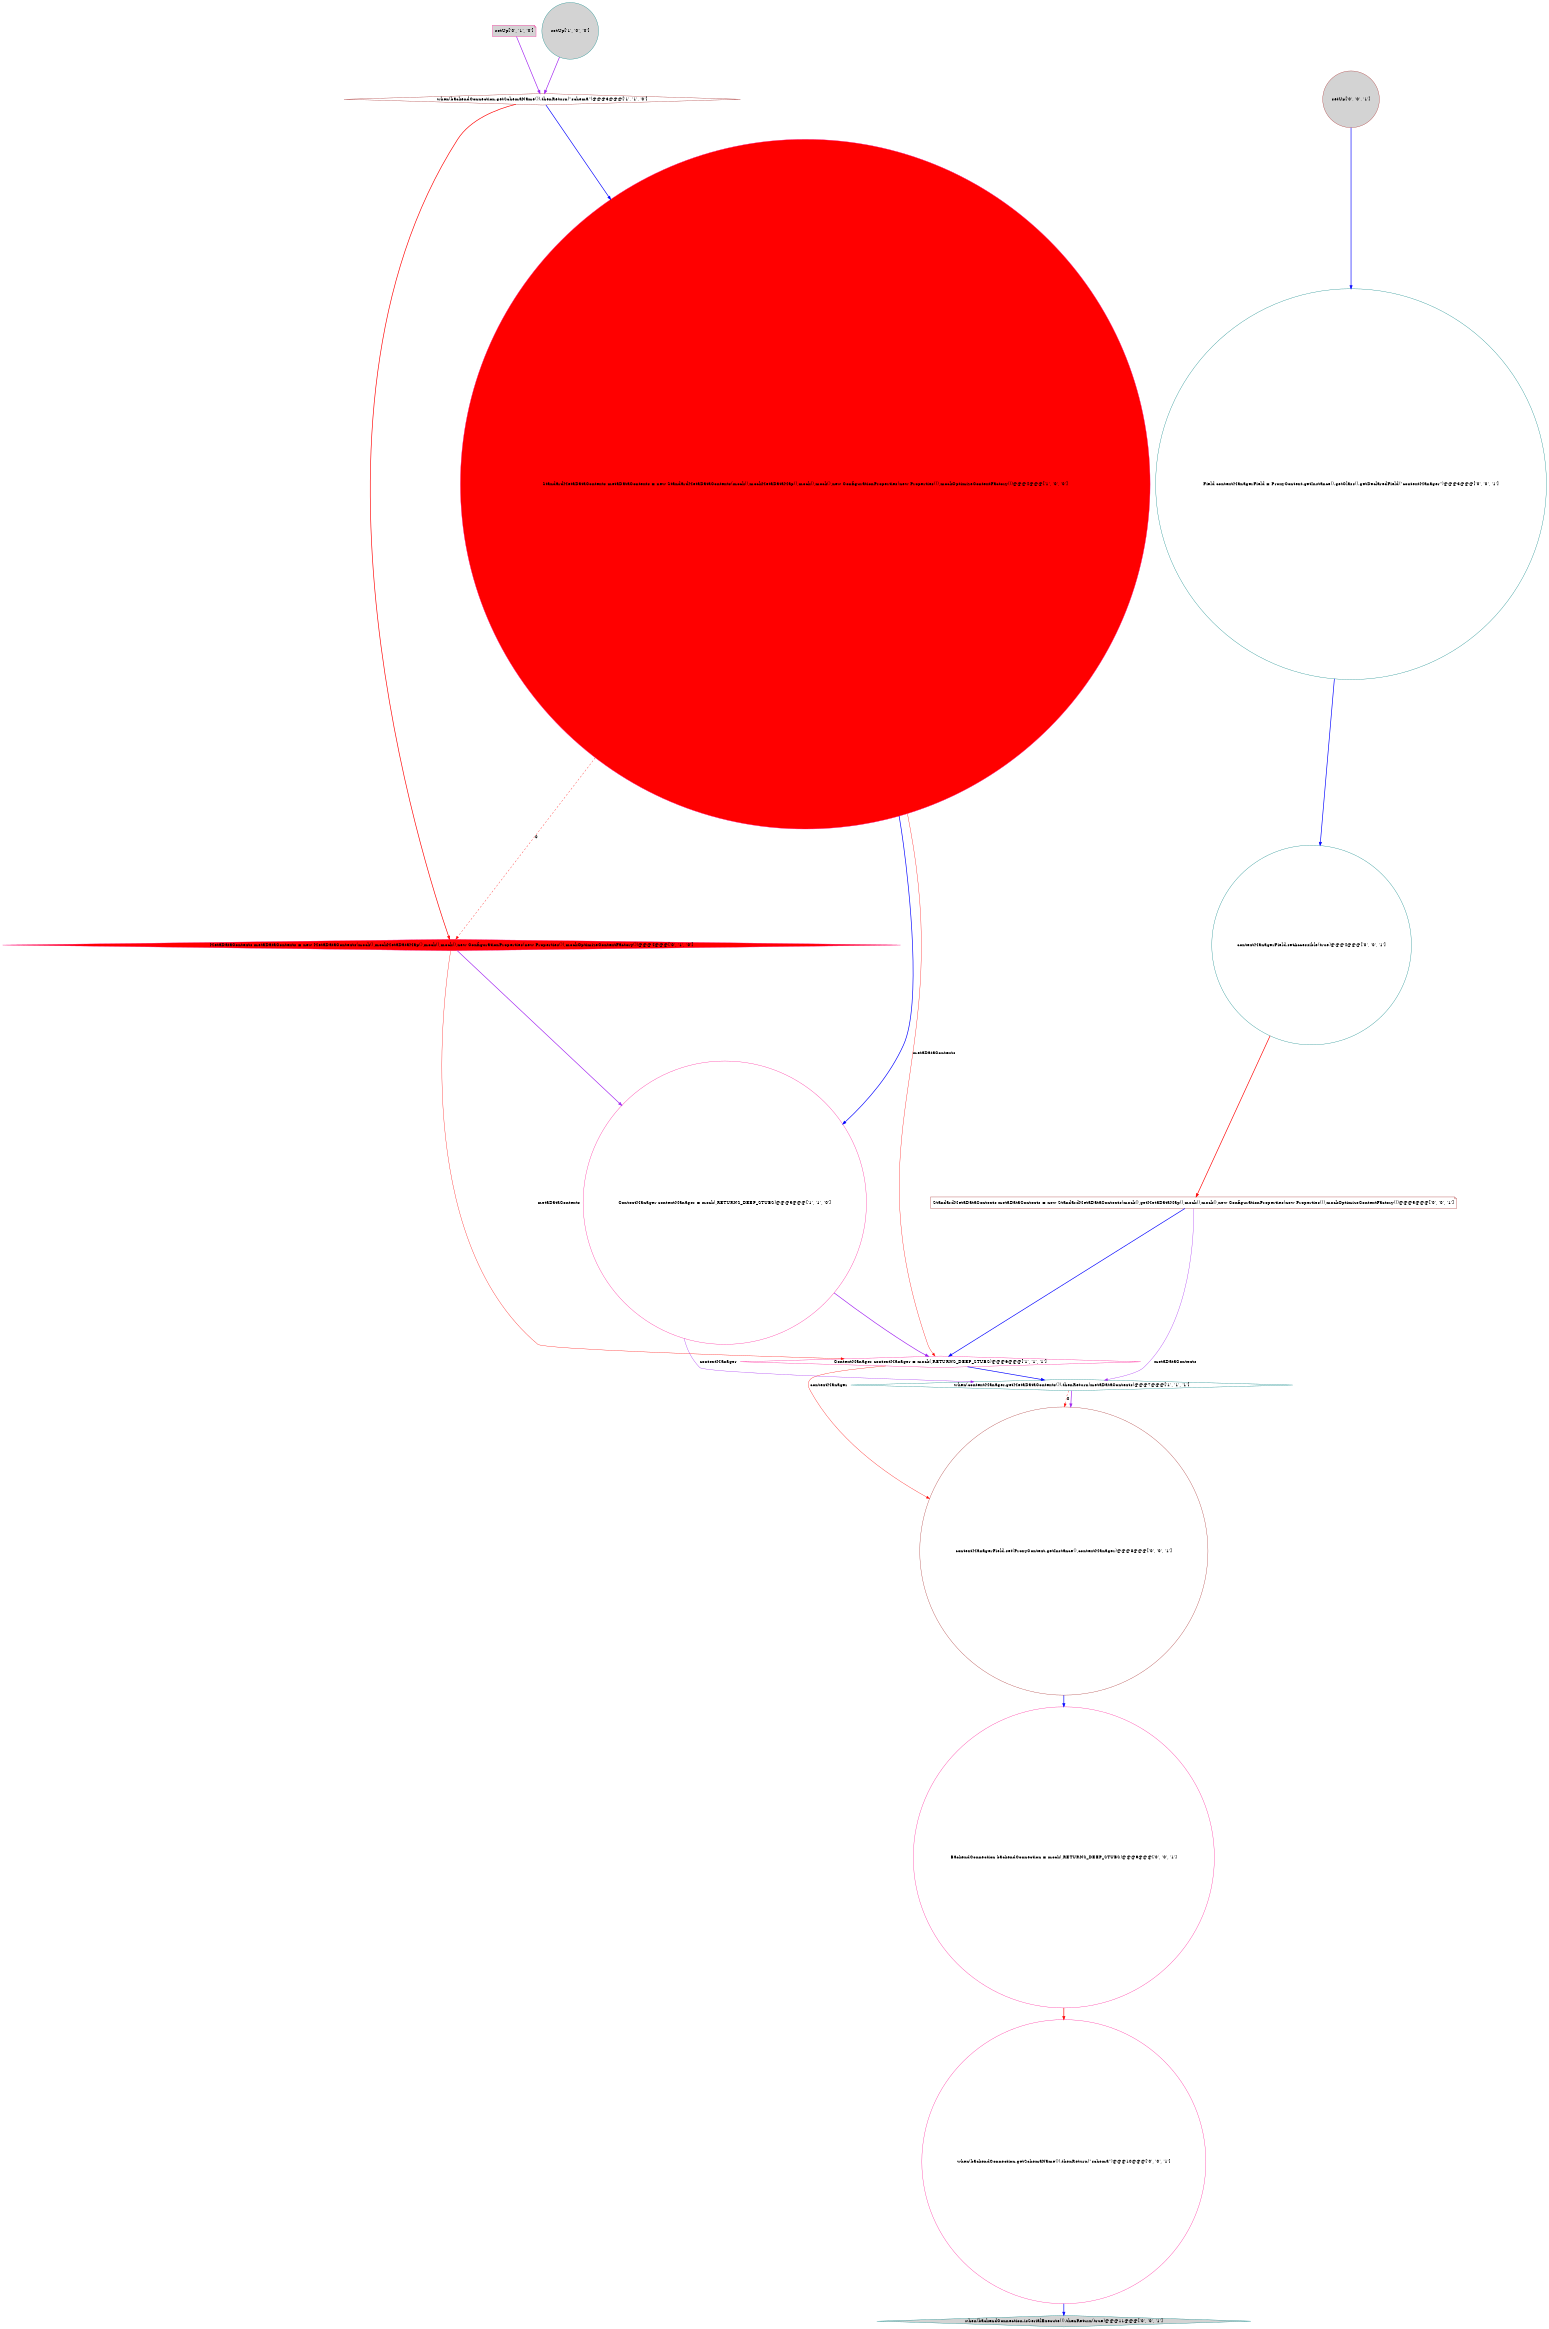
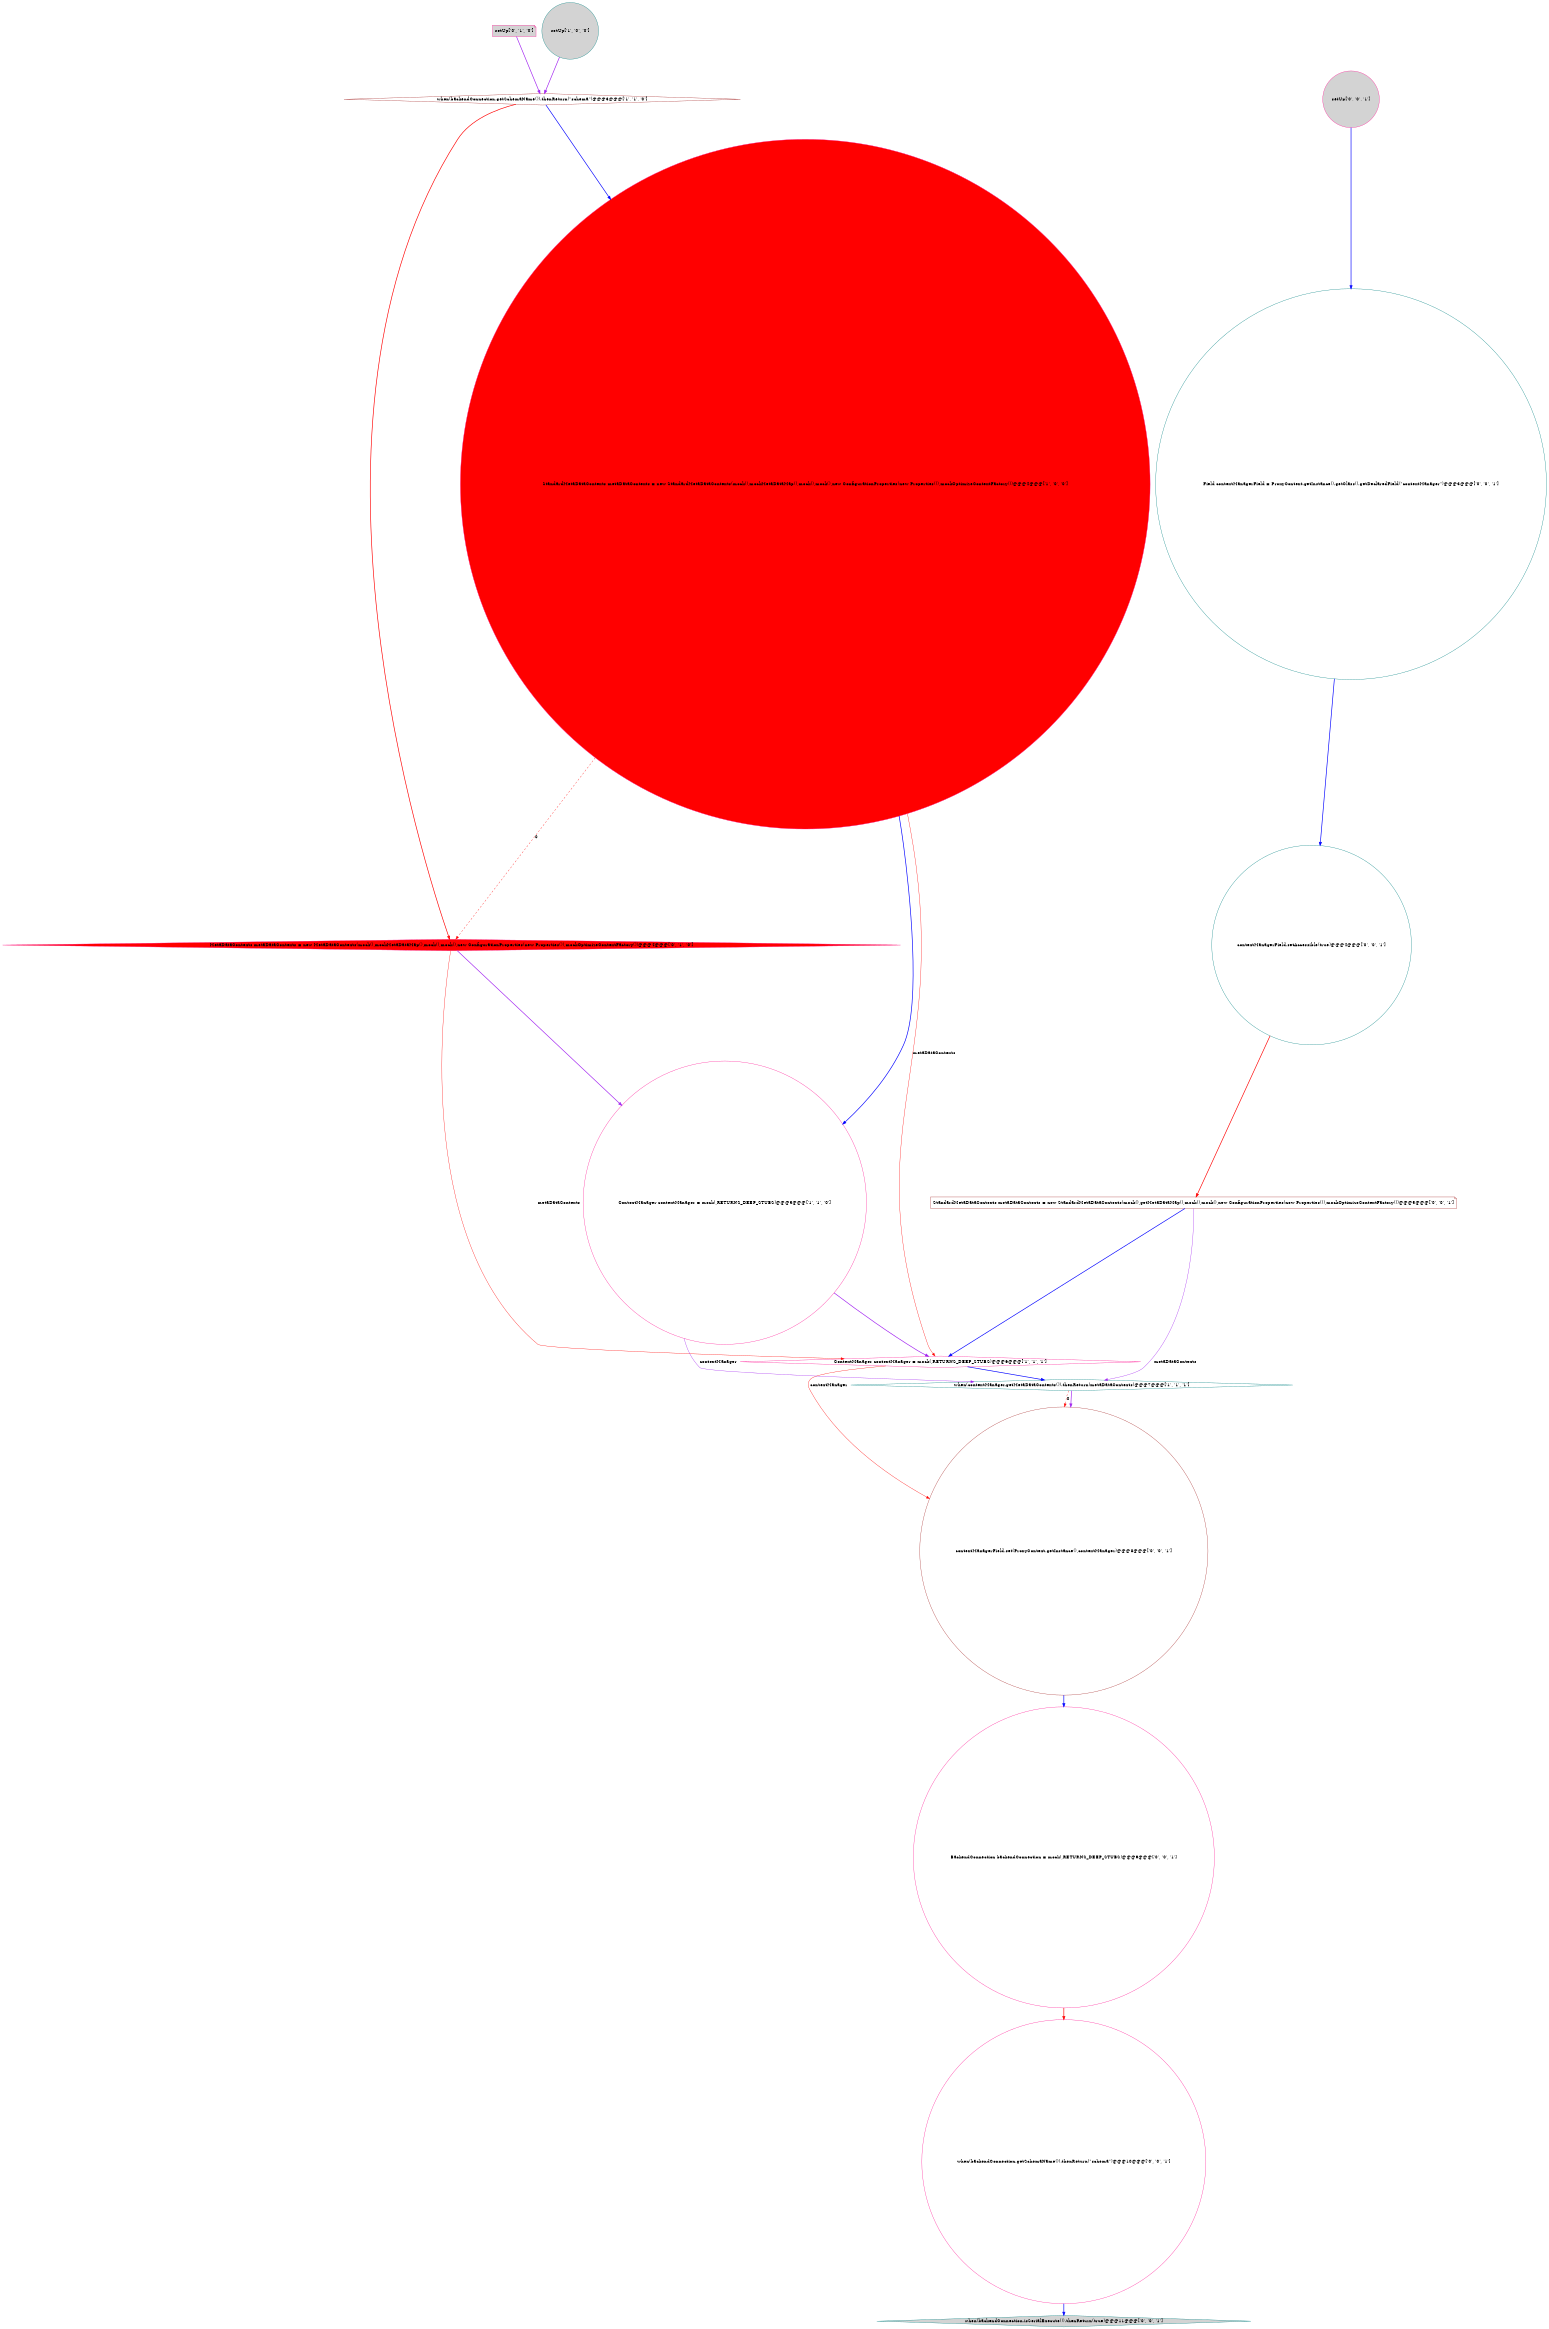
(1351, 99) -> (1351, 99)
